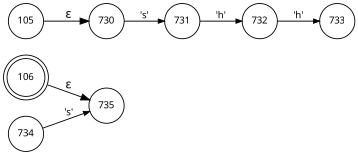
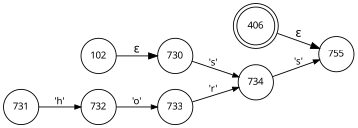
(299, 16) -> (137, 102)
(26, 21) -> (99, 56)
(141, 21) -> (212, 68)
(26, 77) -> (256, 26)
none -> (213, 96)
(107, 106) -> (336, 54)
